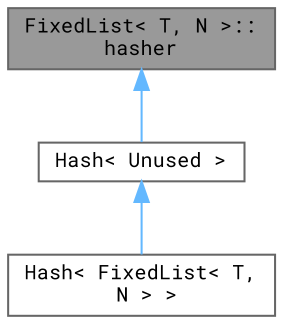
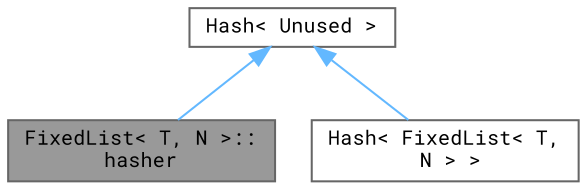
(142, 116) -> (216, 90)
